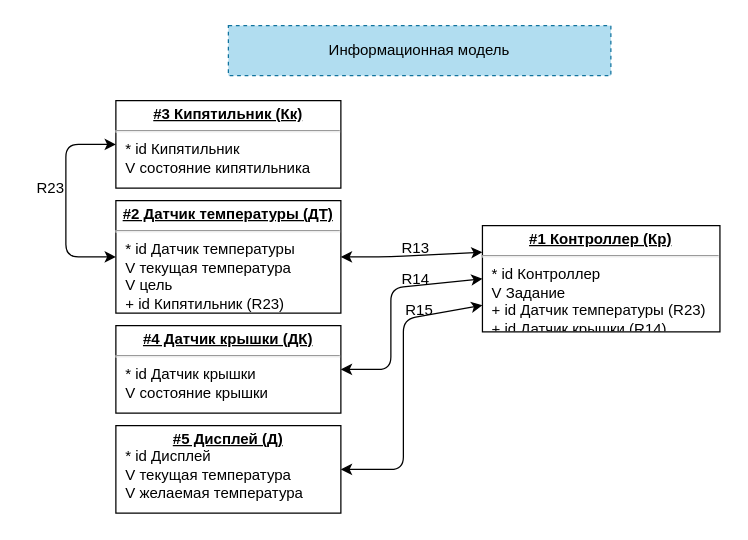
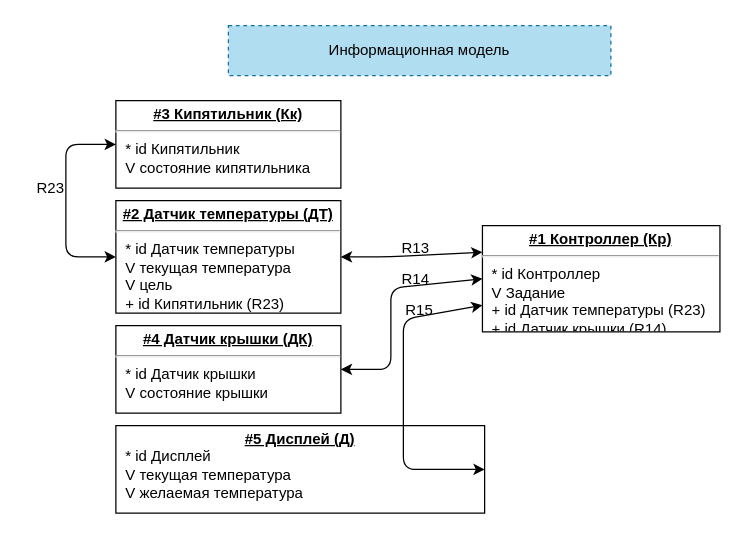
(228, 469) -> (300, 469)
